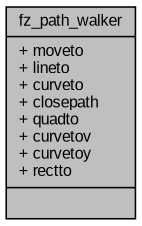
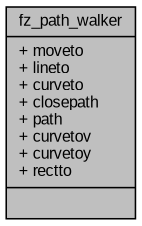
(49, 120) -> (40, 120)
